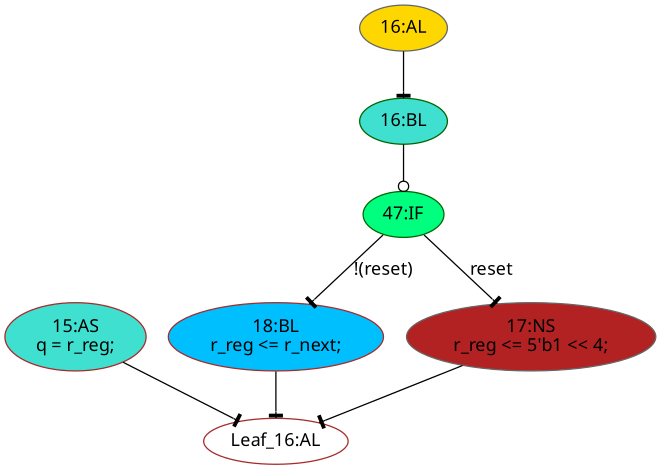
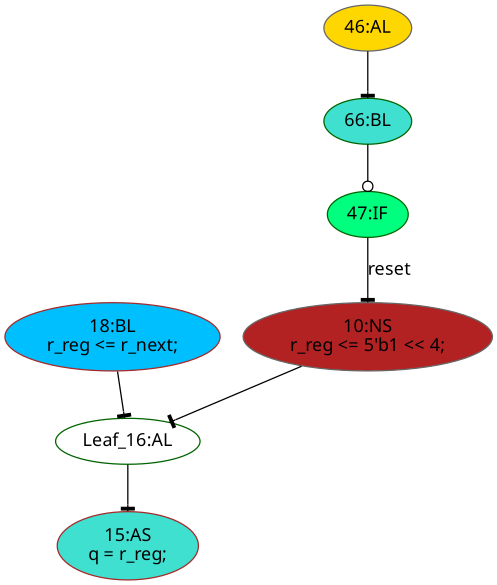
(404, 28) -> (368, 28)
(404, 121) -> (368, 121)
(349, 267) -> none
(531, 337) -> (368, 337)
(178, 390) -> (128, 485)
(276, 441) -> (128, 441)
